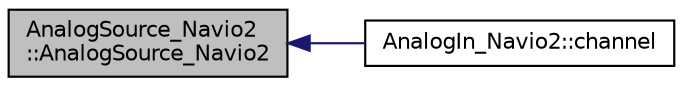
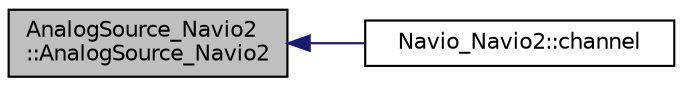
(520, 43) -> (520, 43)
